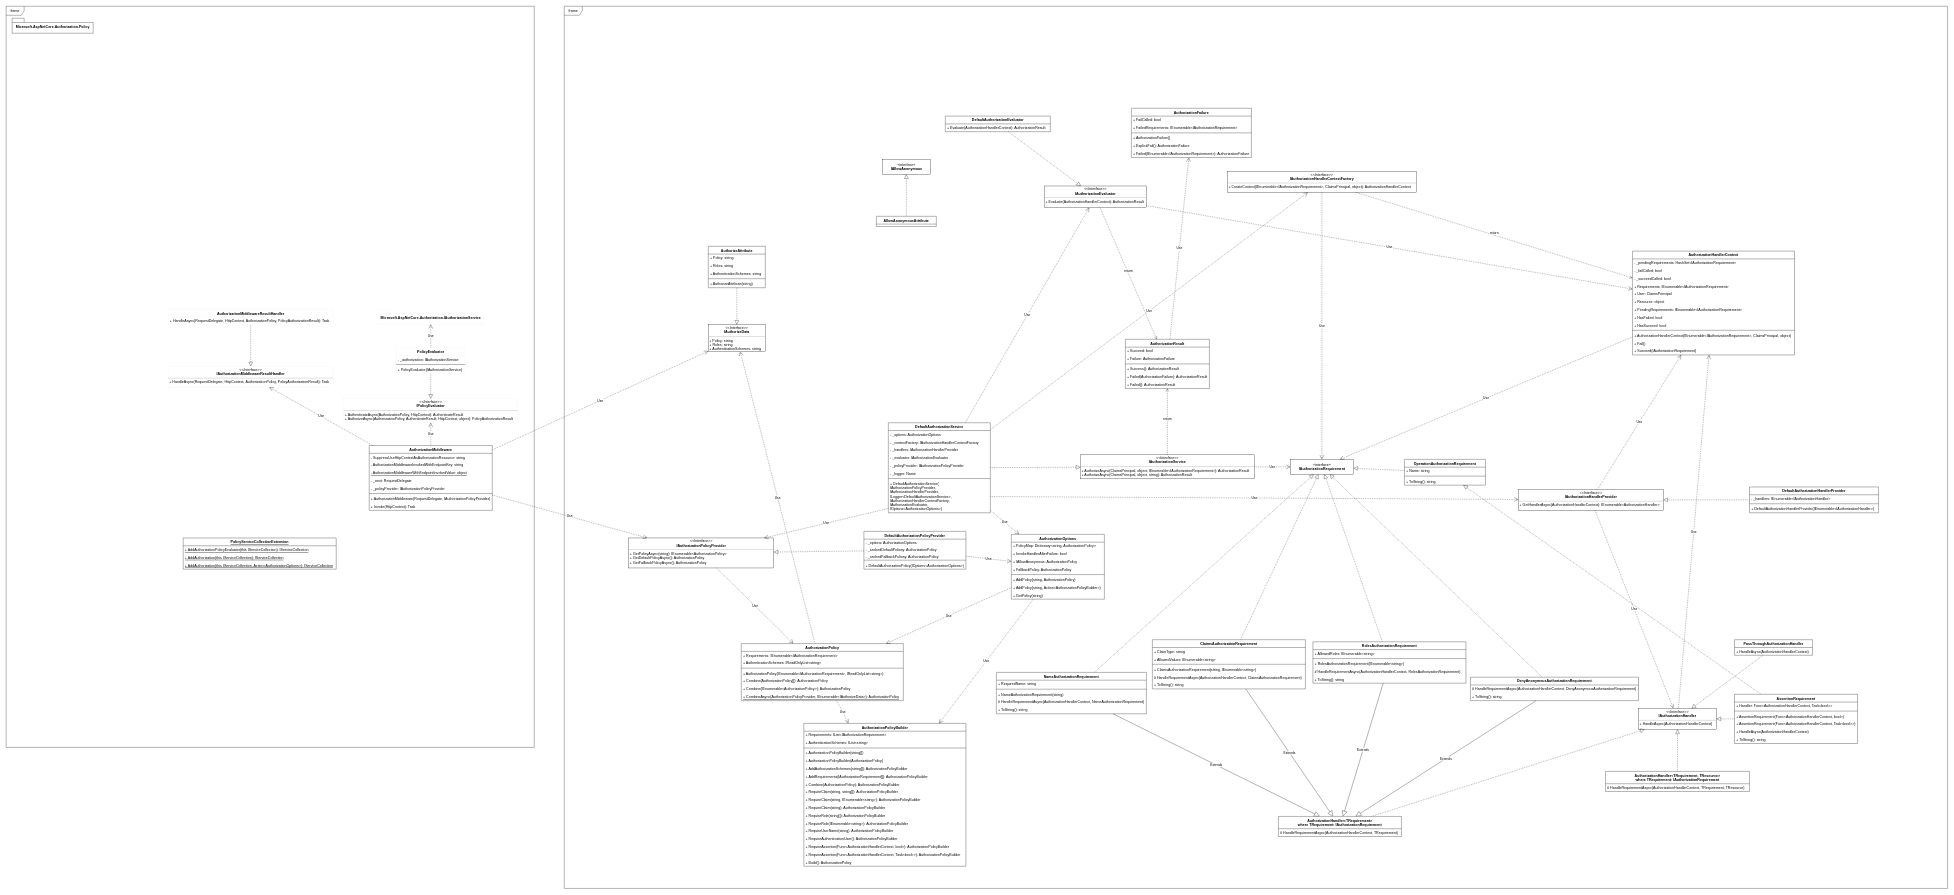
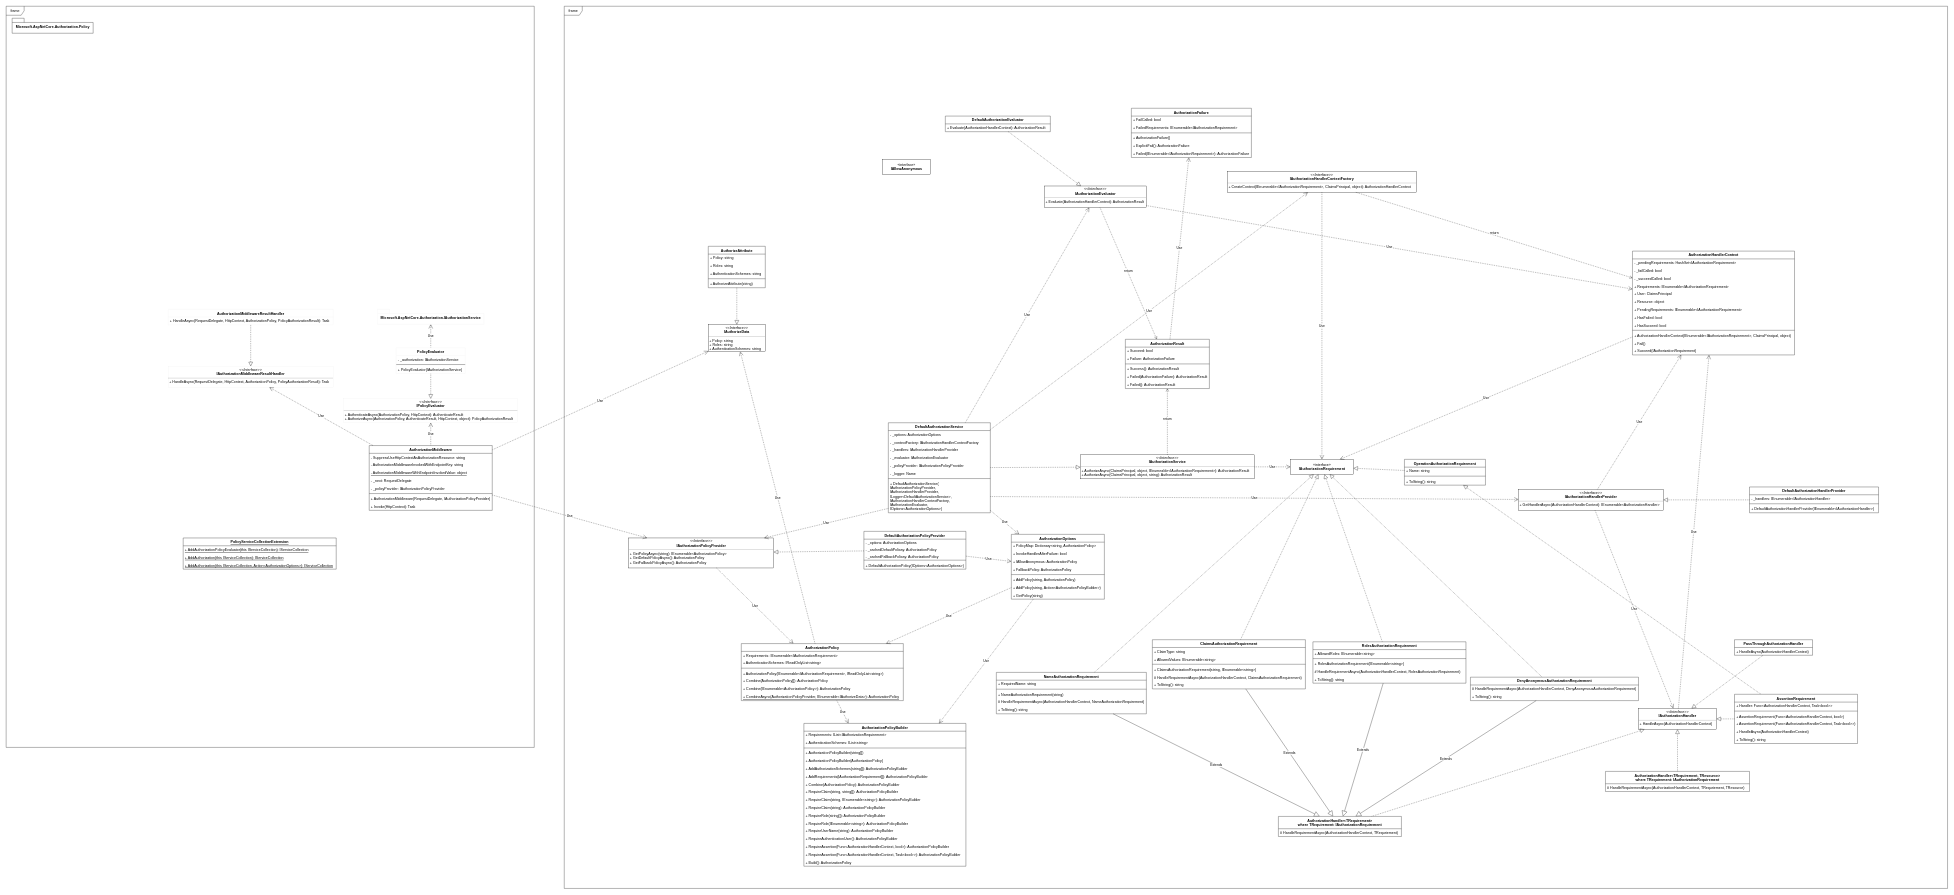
(906, 198) -> none
(906, 221) -> none
